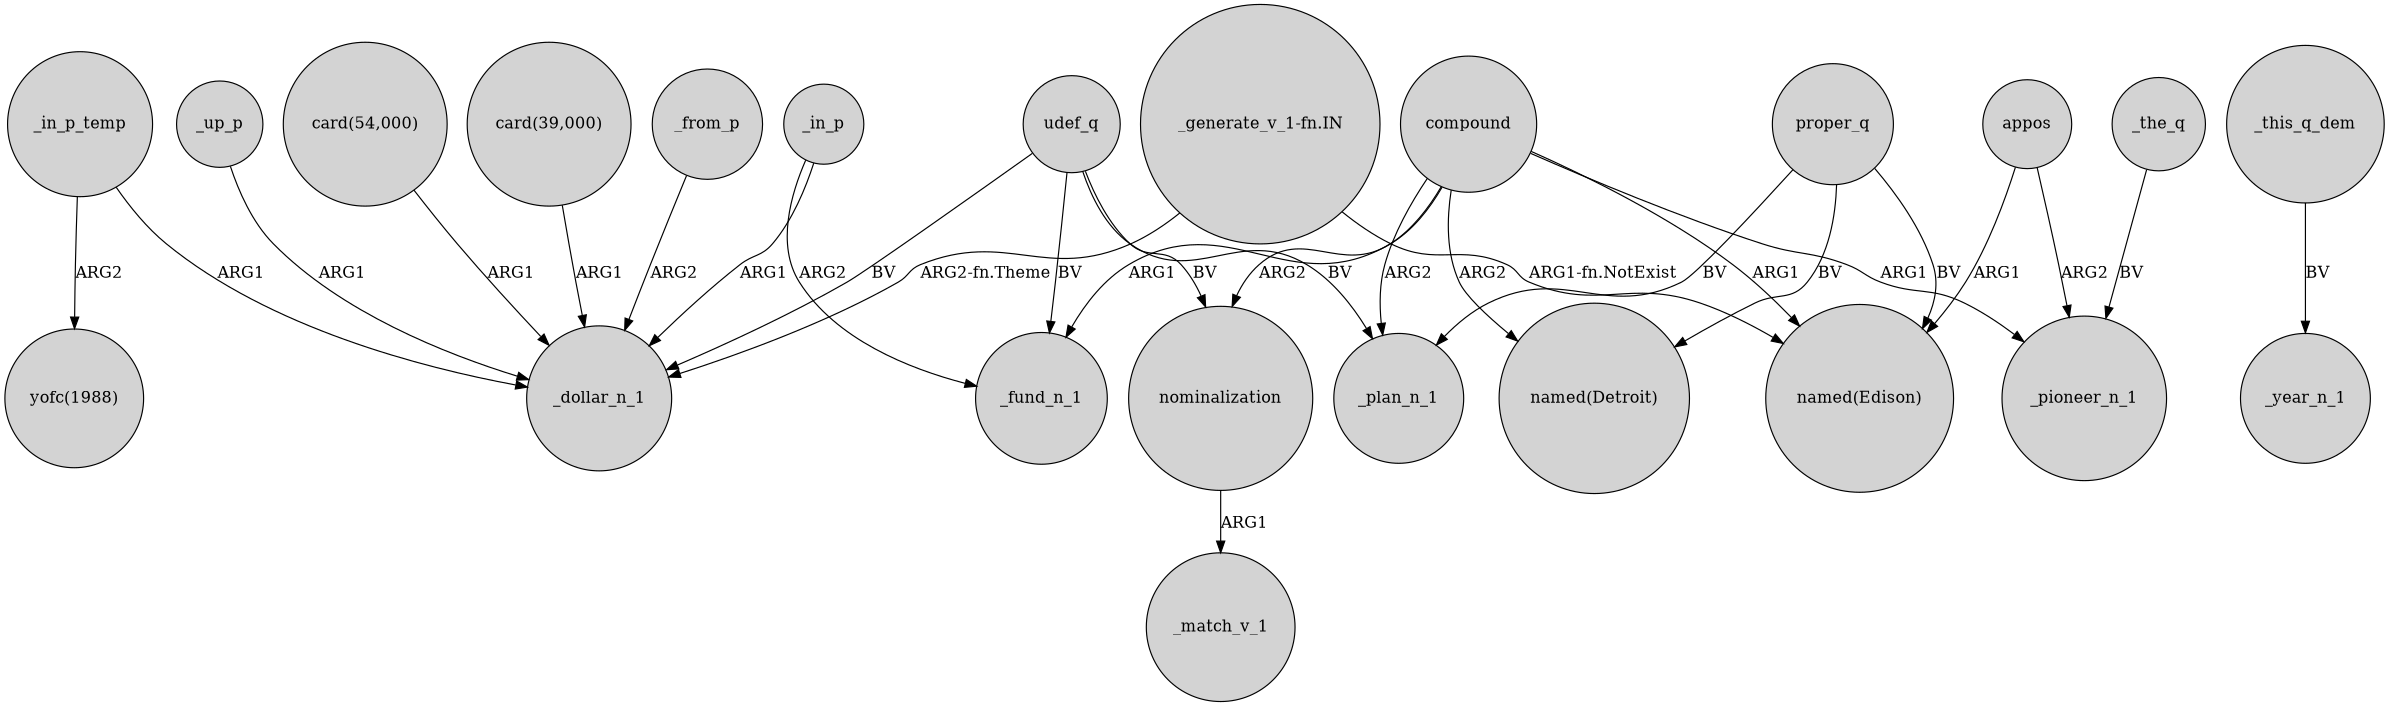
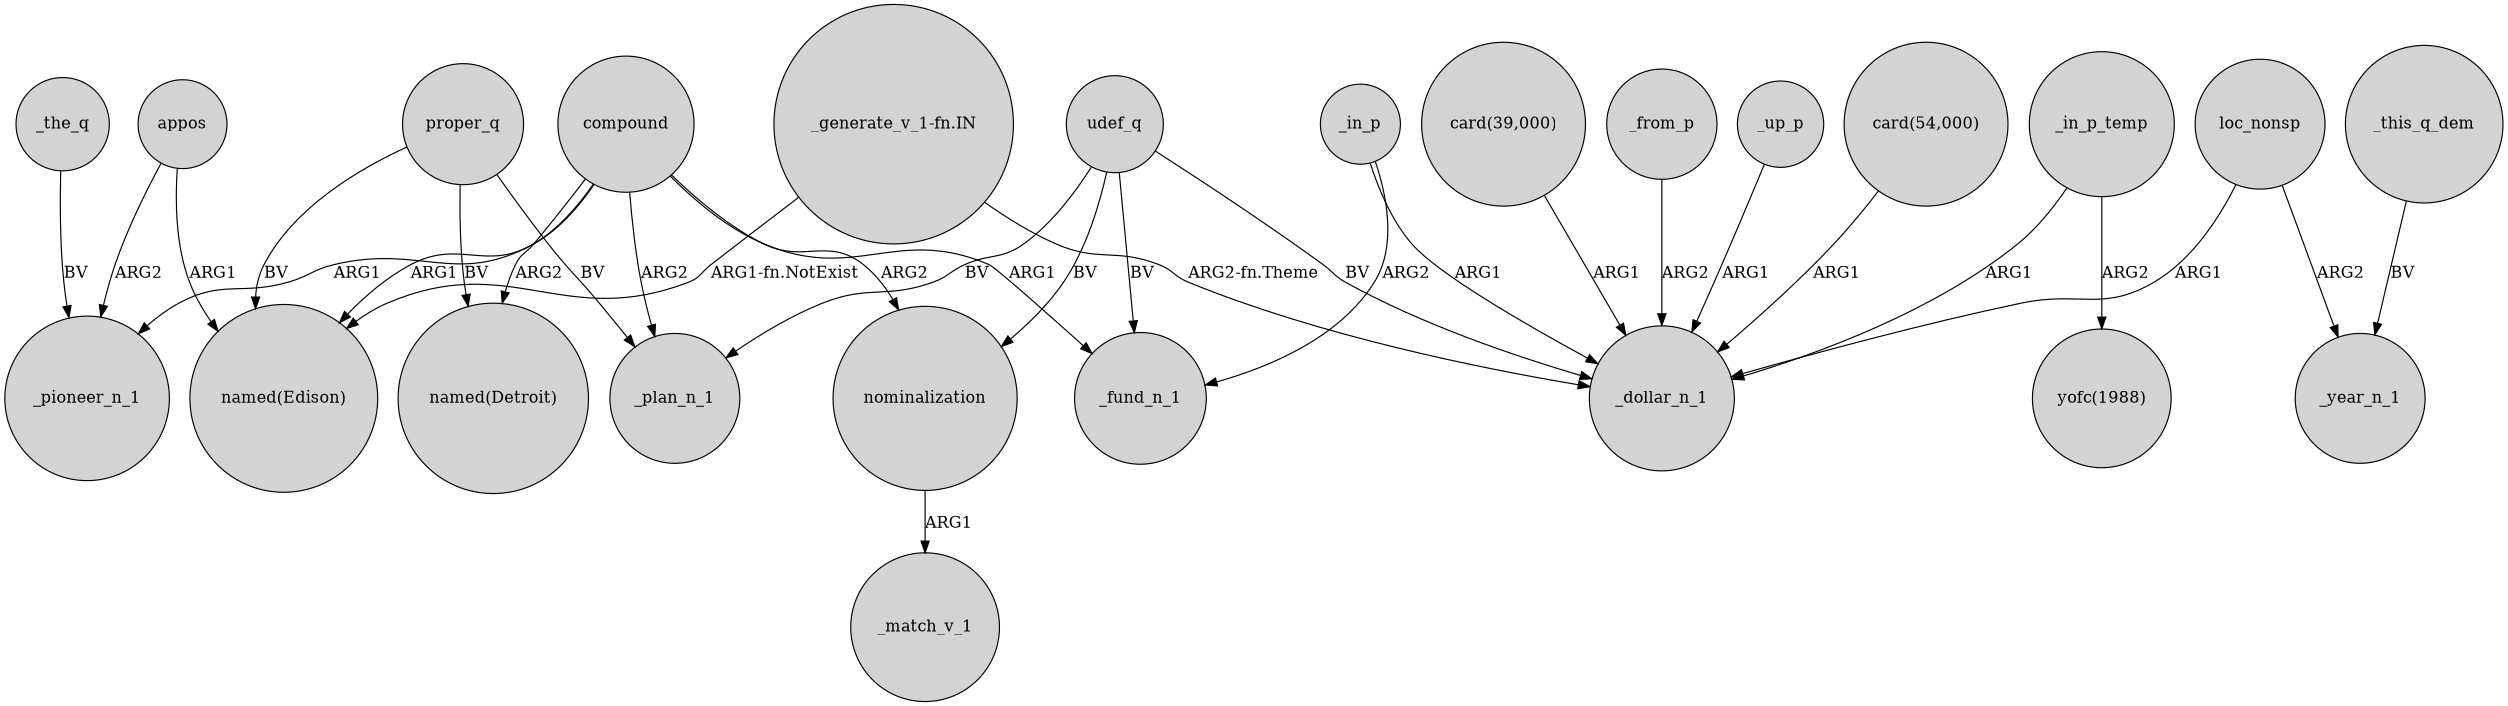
none -> (2260, 124)
